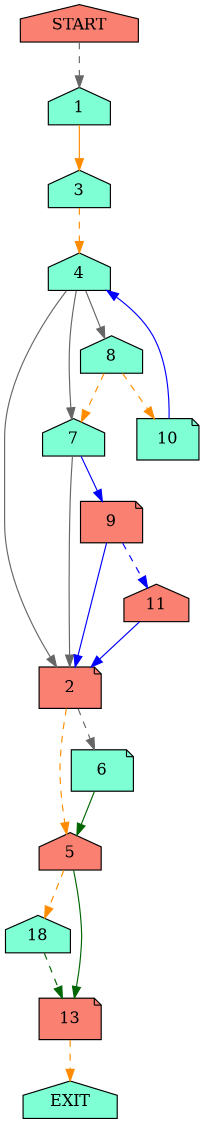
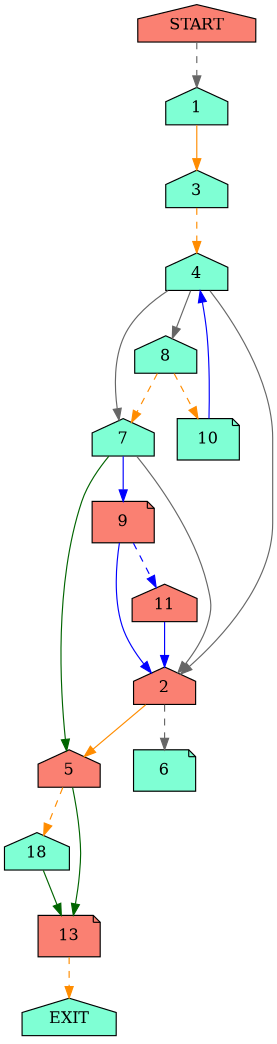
(70, 688) -> (165, 688)
(60, 766) -> (119, 727)
(88, 808) -> (64, 593)
(51, 970) -> (50, 888)
